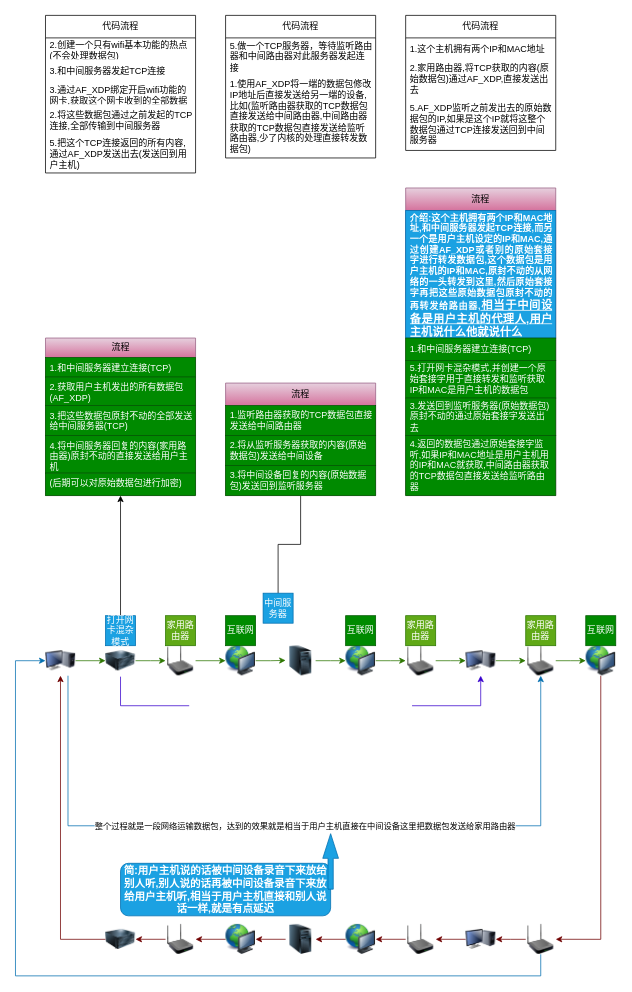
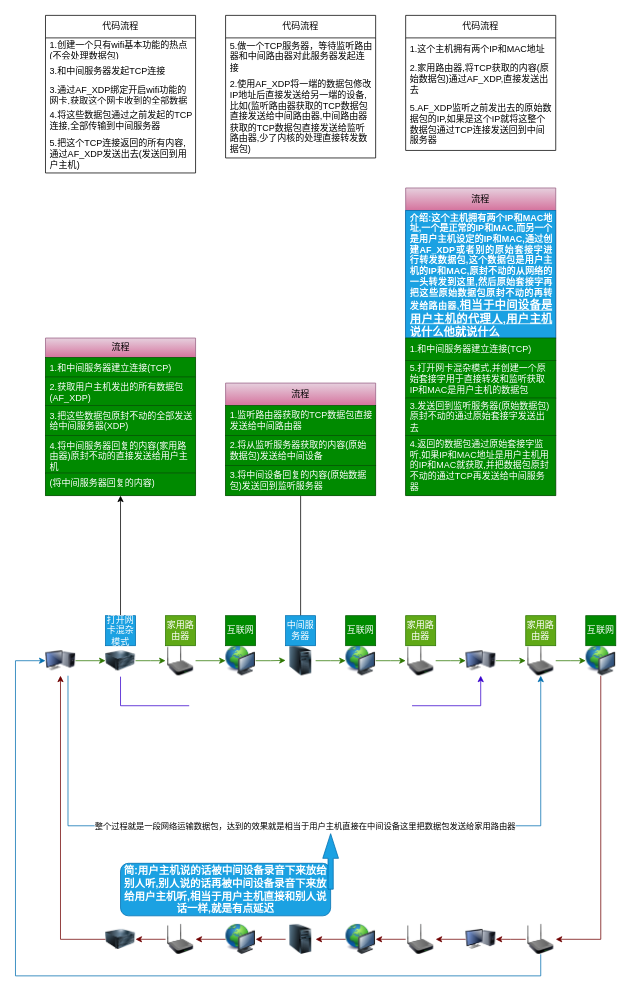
(121, 49) -> (121, 49)
(301, 117) -> (301, 117)
(121, 120) -> (121, 120)
(481, 274) -> (481, 274)
(121, 421) -> (121, 421)
(481, 465) -> (481, 465)
(118, 484) -> (104, 484)
(278, 608) -> (300, 630)
